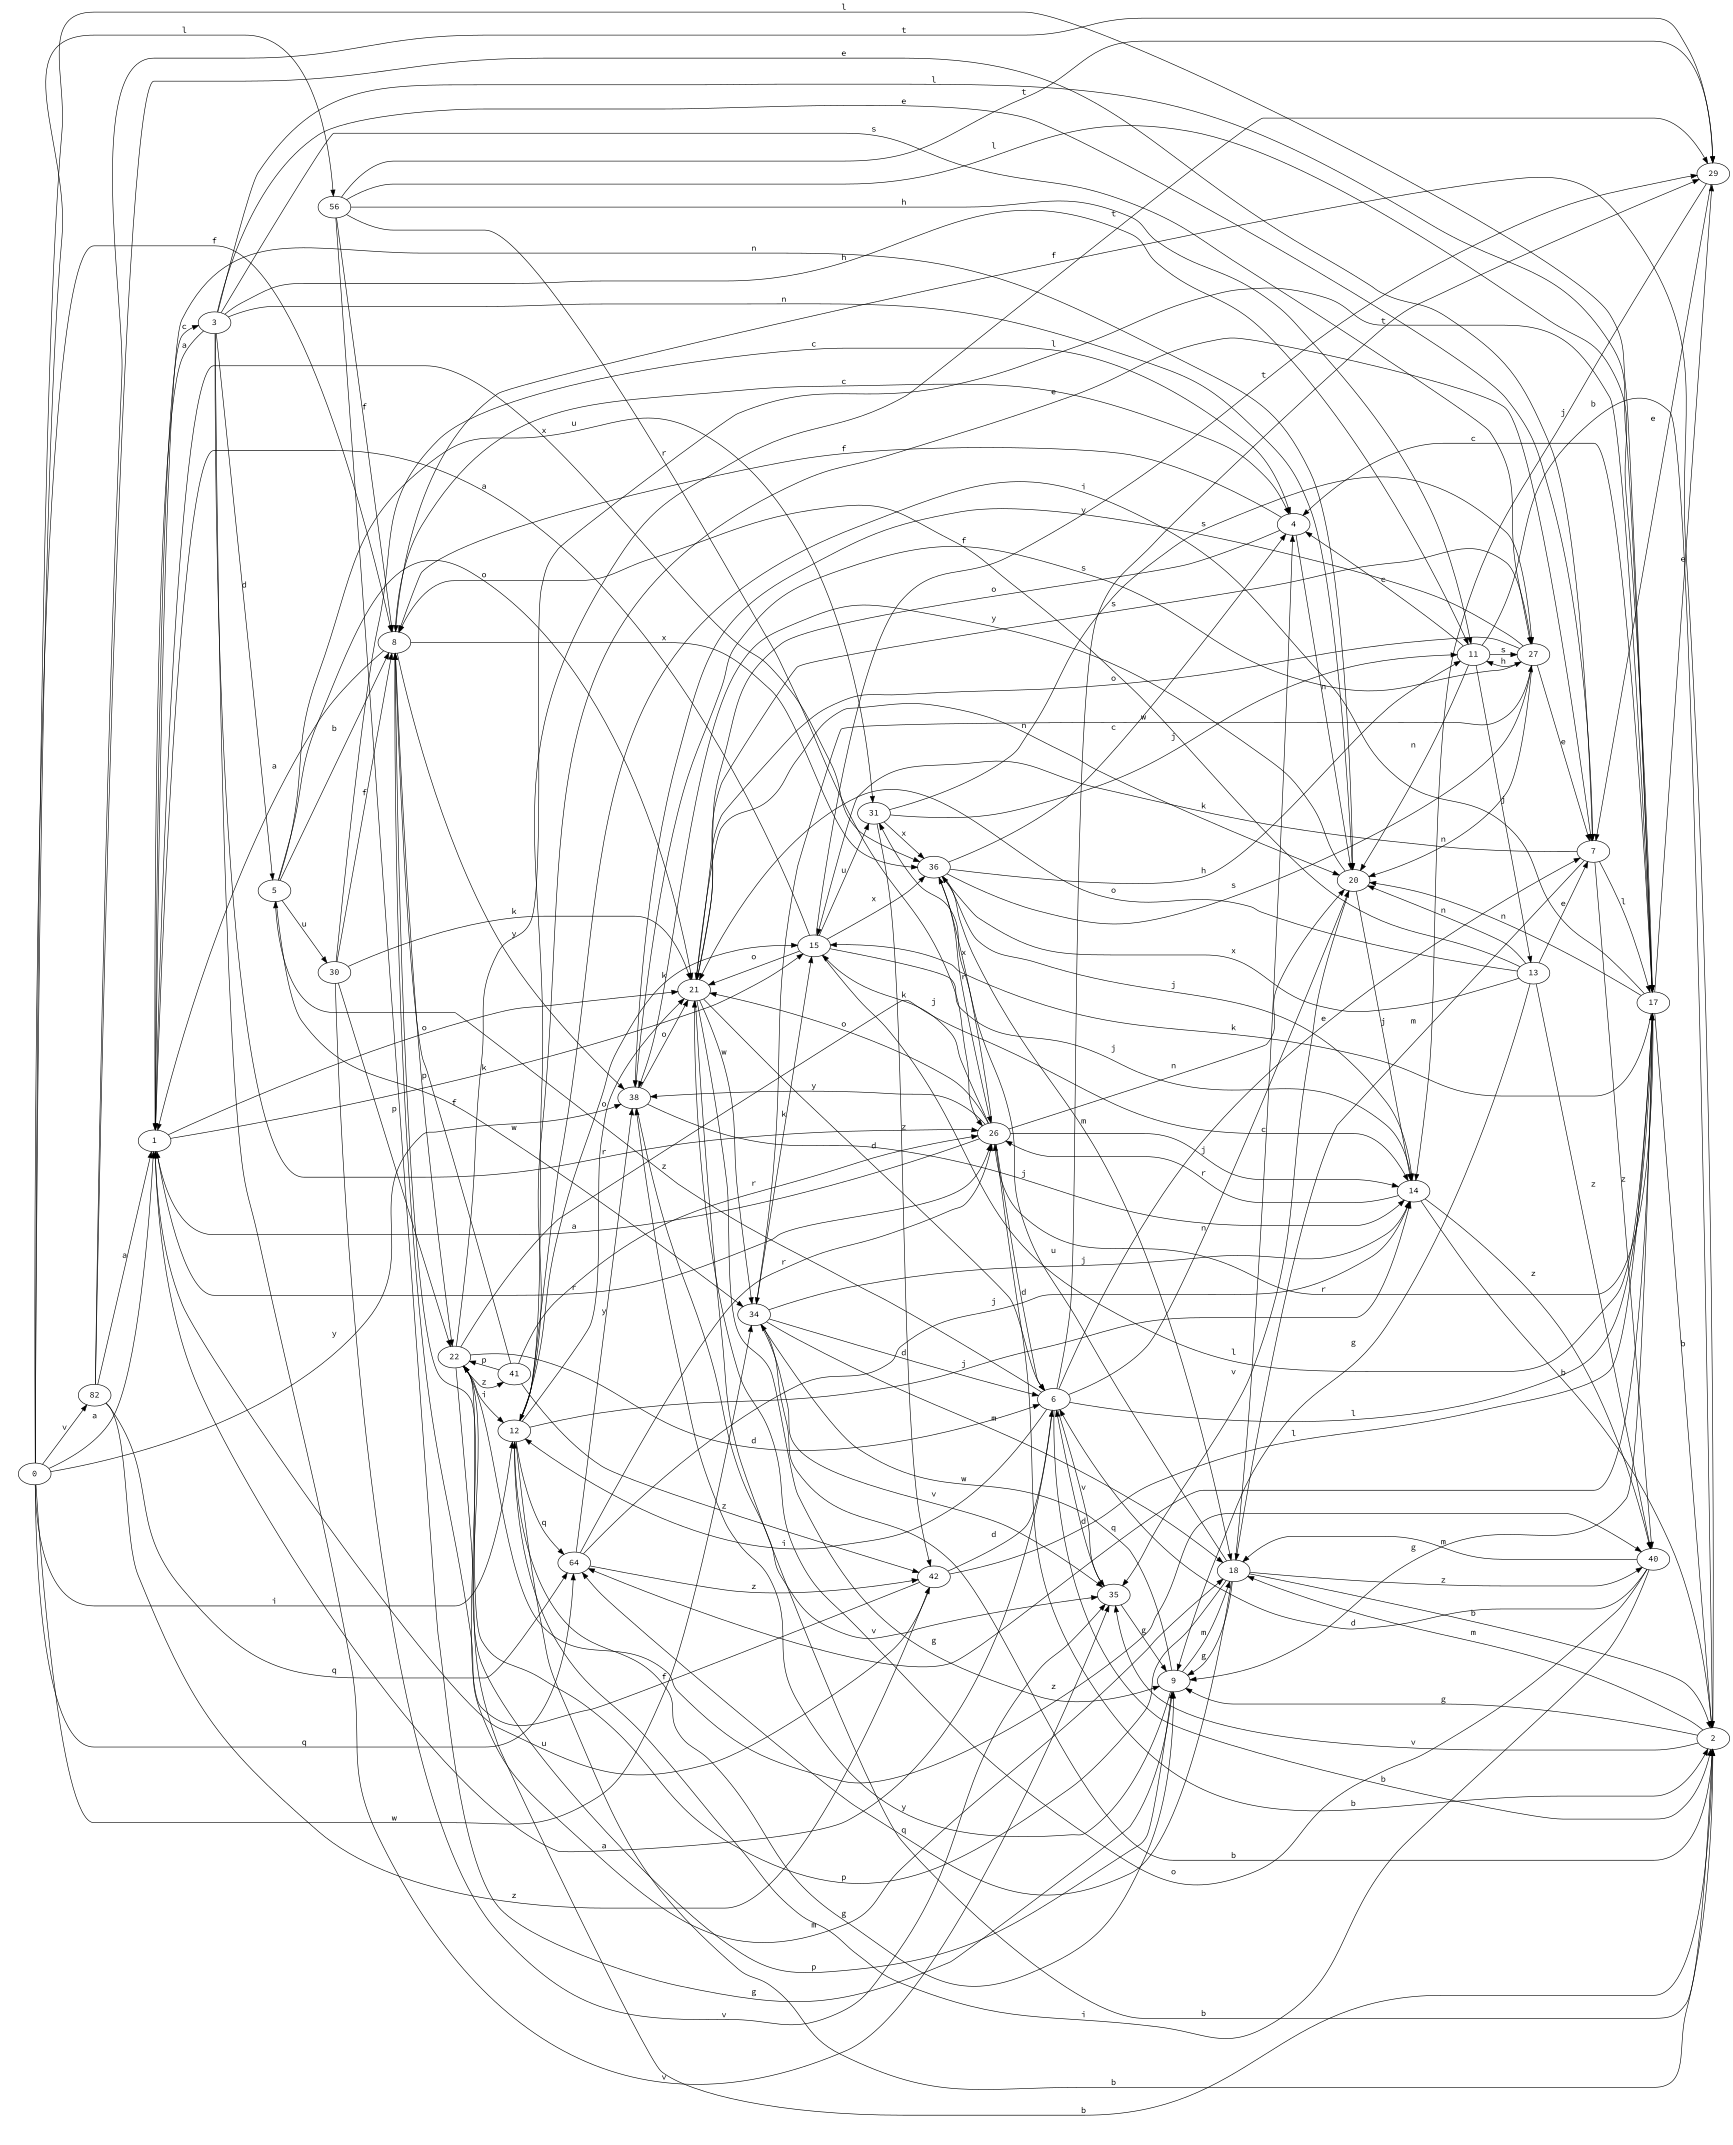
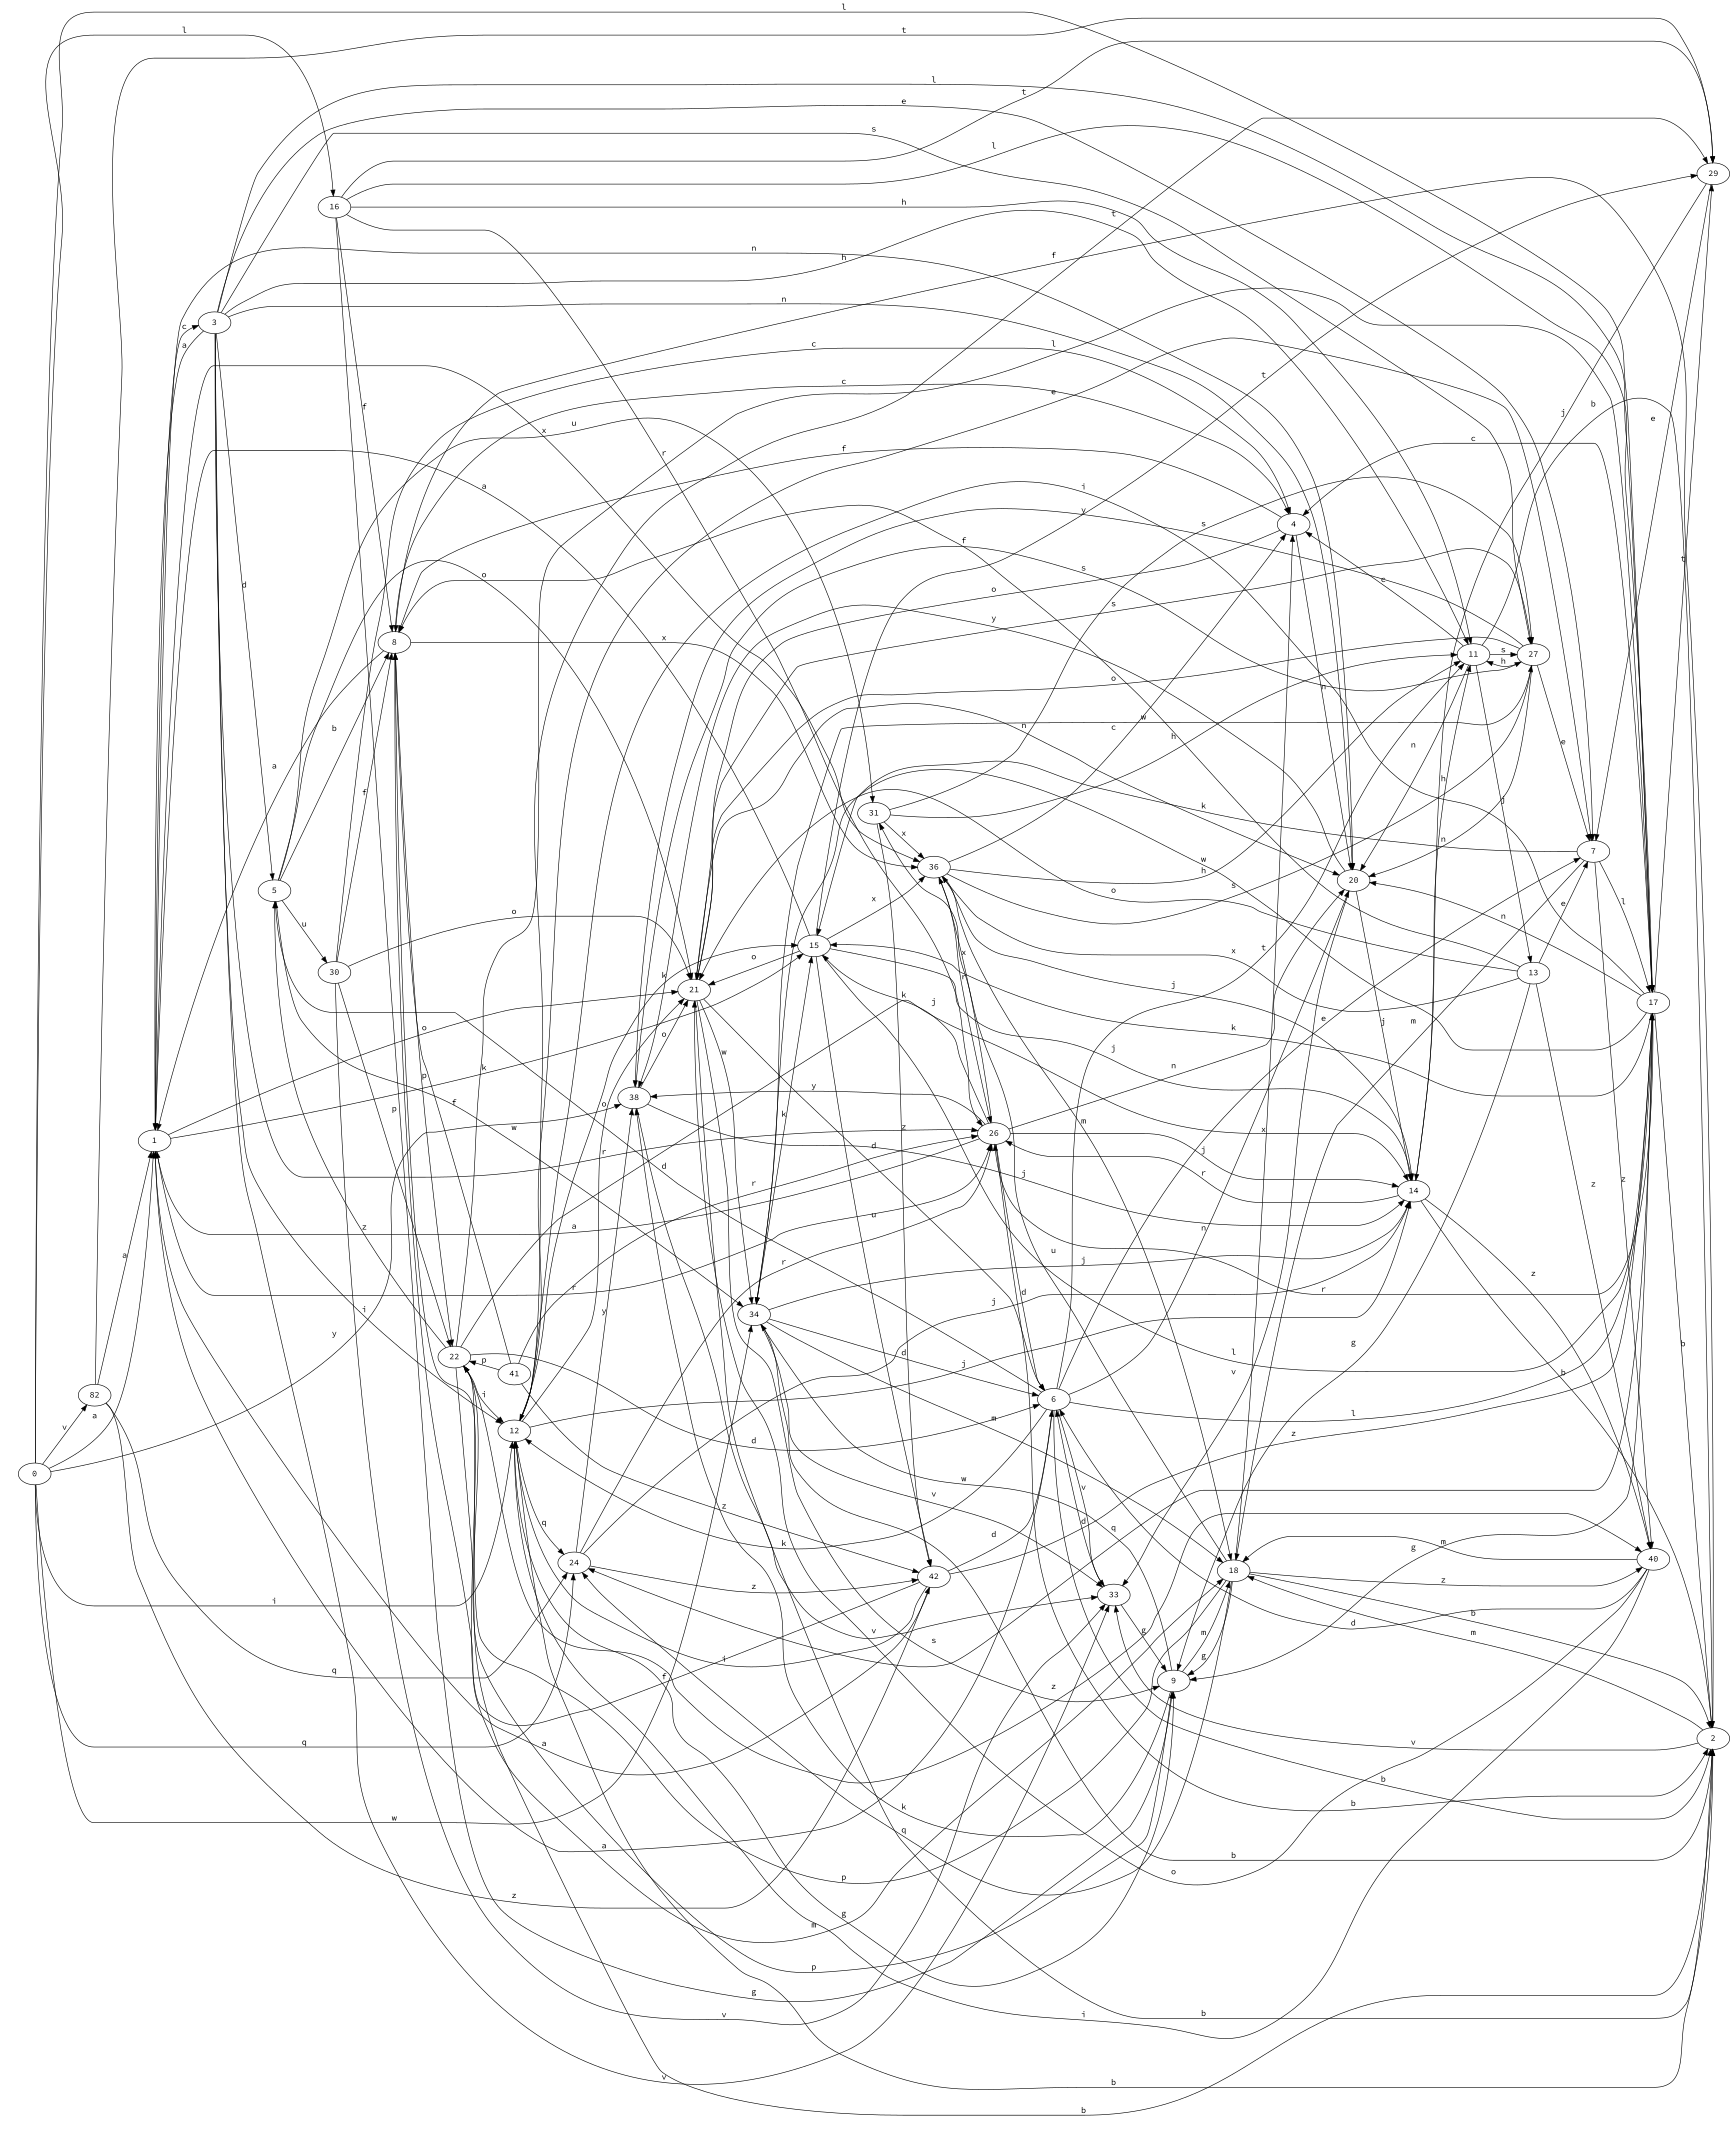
(462, 62) -> none
(334, 207) -> (334, 207)
(54, 487) -> none
(1683, 559) -> (1683, 559)
(1095, 627) -> (1182, 1002)
(1174, 737) -> (1174, 737)
none -> (1035, 788)
none -> (1442, 810)
(843, 882) -> (865, 1260)
(473, 888) -> none
(514, 912) -> (514, 912)
(1453, 920) -> none
(864, 1038) -> none
(1264, 1130) -> (1264, 1130)
none -> (244, 1138)
(664, 1167) -> (664, 1167)
(479, 1385) -> (316, 1145)
(1294, 1434) -> (1294, 1434)
(784, 1544) -> (784, 1544)
(574, 1563) -> (574, 1563)
(1114, 1595) -> (1114, 1595)
(934, 1641) -> (934, 1641)
none -> (692, 1657)
(1444, 1704) -> none
(544, 1744) -> (544, 1744)
(904, 1807) -> (904, 1807)
